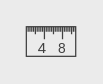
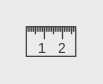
(62, 48) -> (62, 48)
